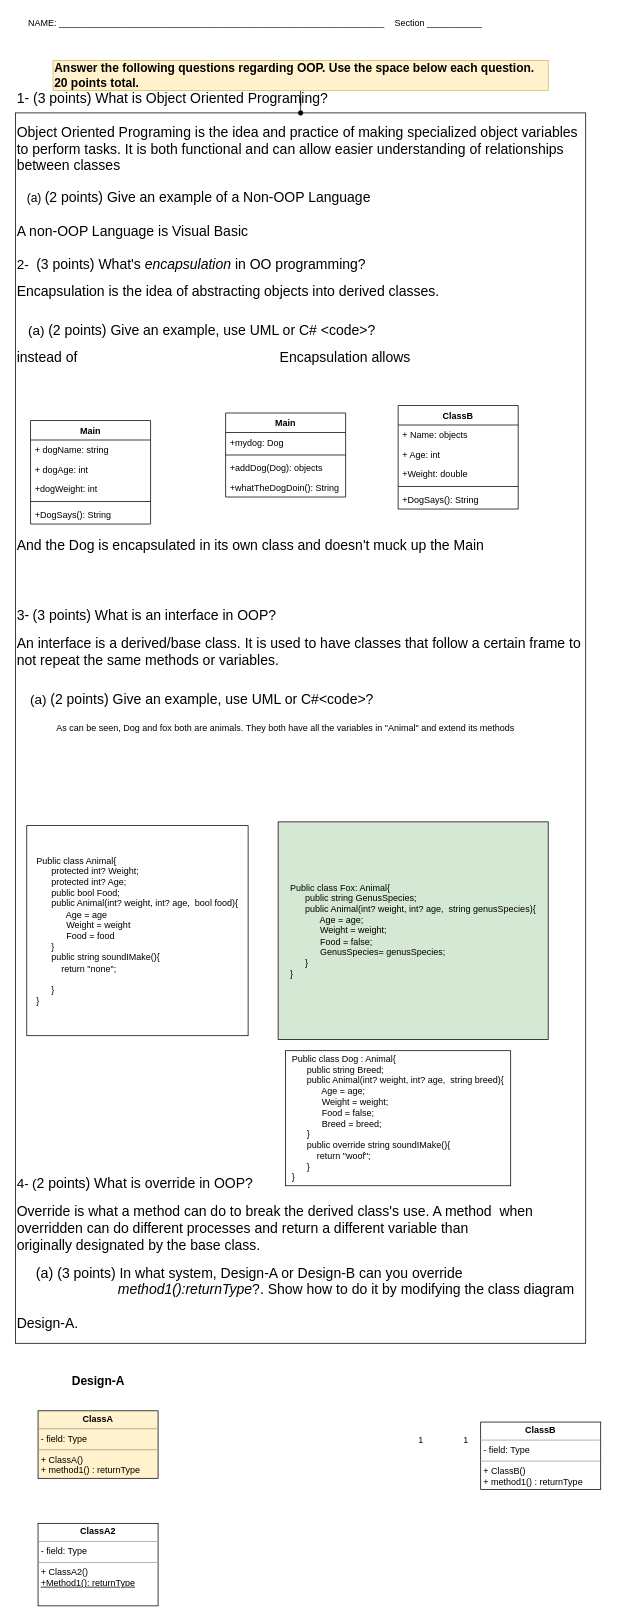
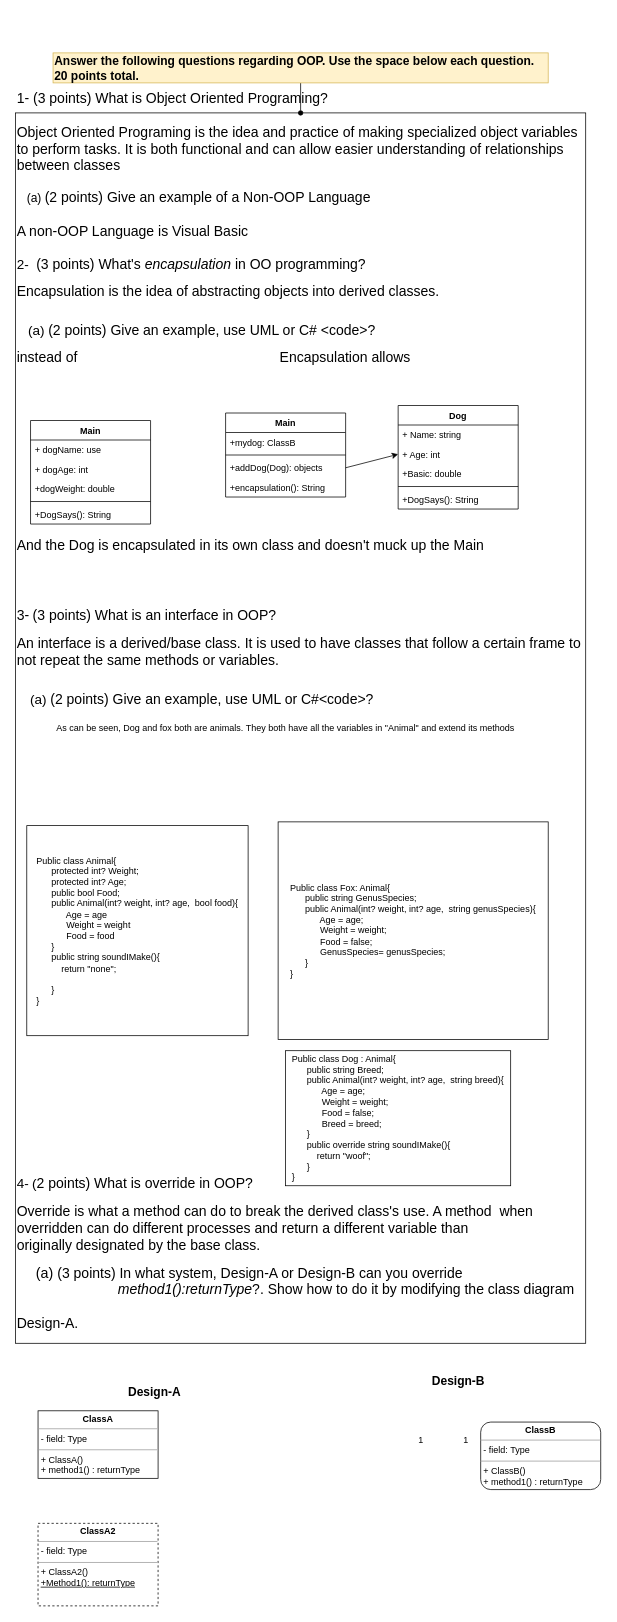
(259, 23) -> none
(300, 75) -> (300, 68)
(458, 416) -> (458, 416)
(436, 435) -> (433, 435)
(255, 443) -> (261, 443)
(73, 450) -> (66, 450)
none -> (370, 461)
(435, 474) -> (433, 474)
(288, 488) -> (284, 488)
(68, 489) -> (75, 489)
(413, 930) -> (413, 930)
(98, 1380) -> (154, 1392)
none -> (458, 1380)
(98, 1444) -> (98, 1444)
(540, 1455) -> (540, 1455)
(98, 1564) -> (98, 1564)
